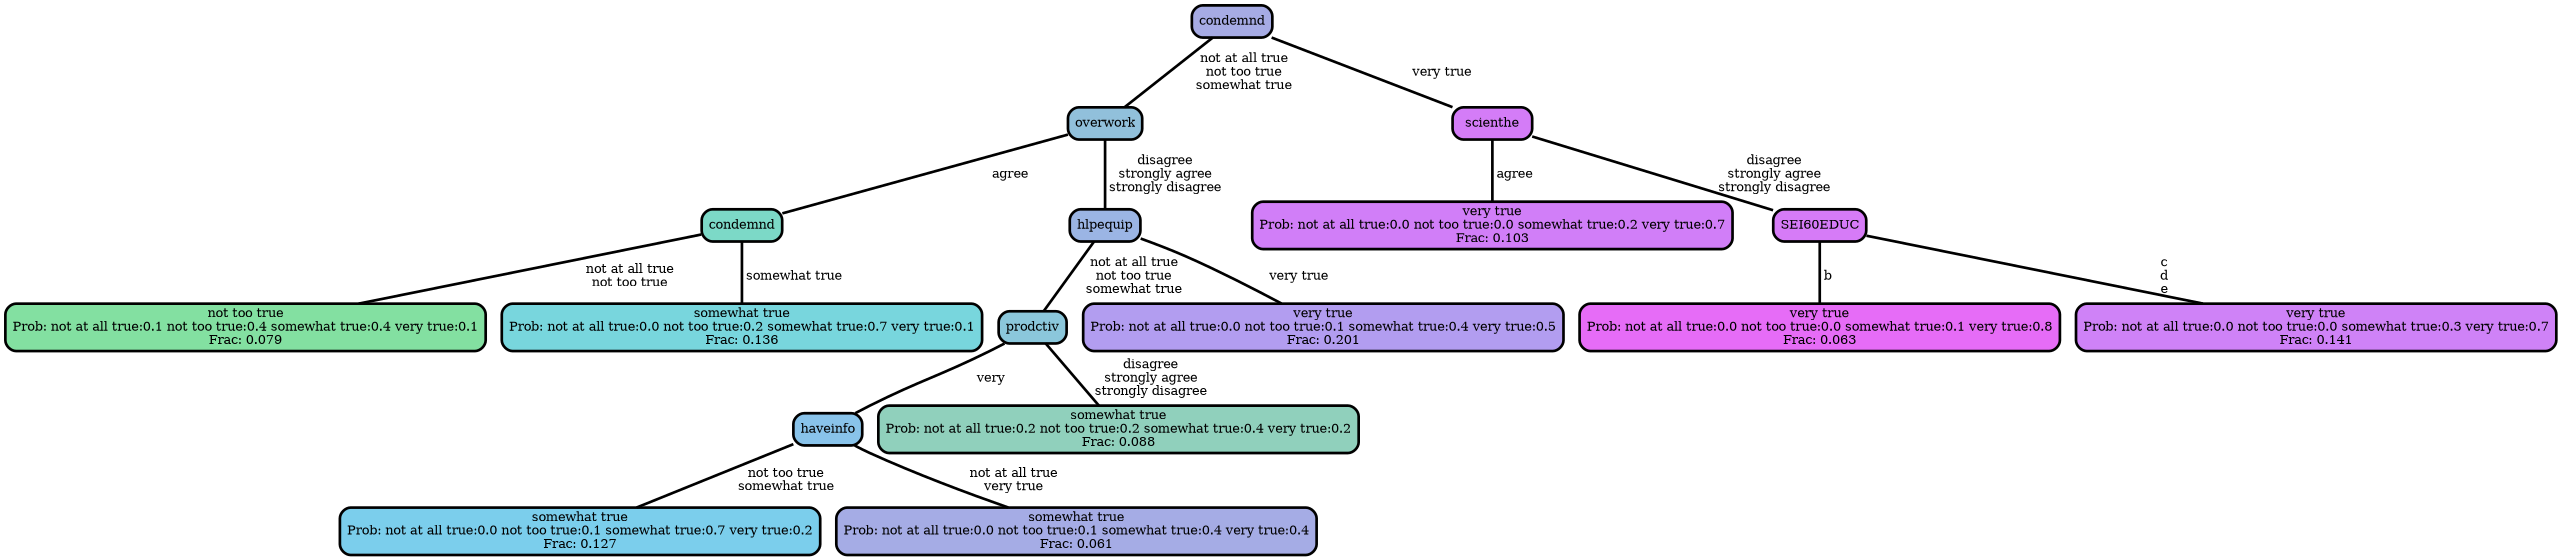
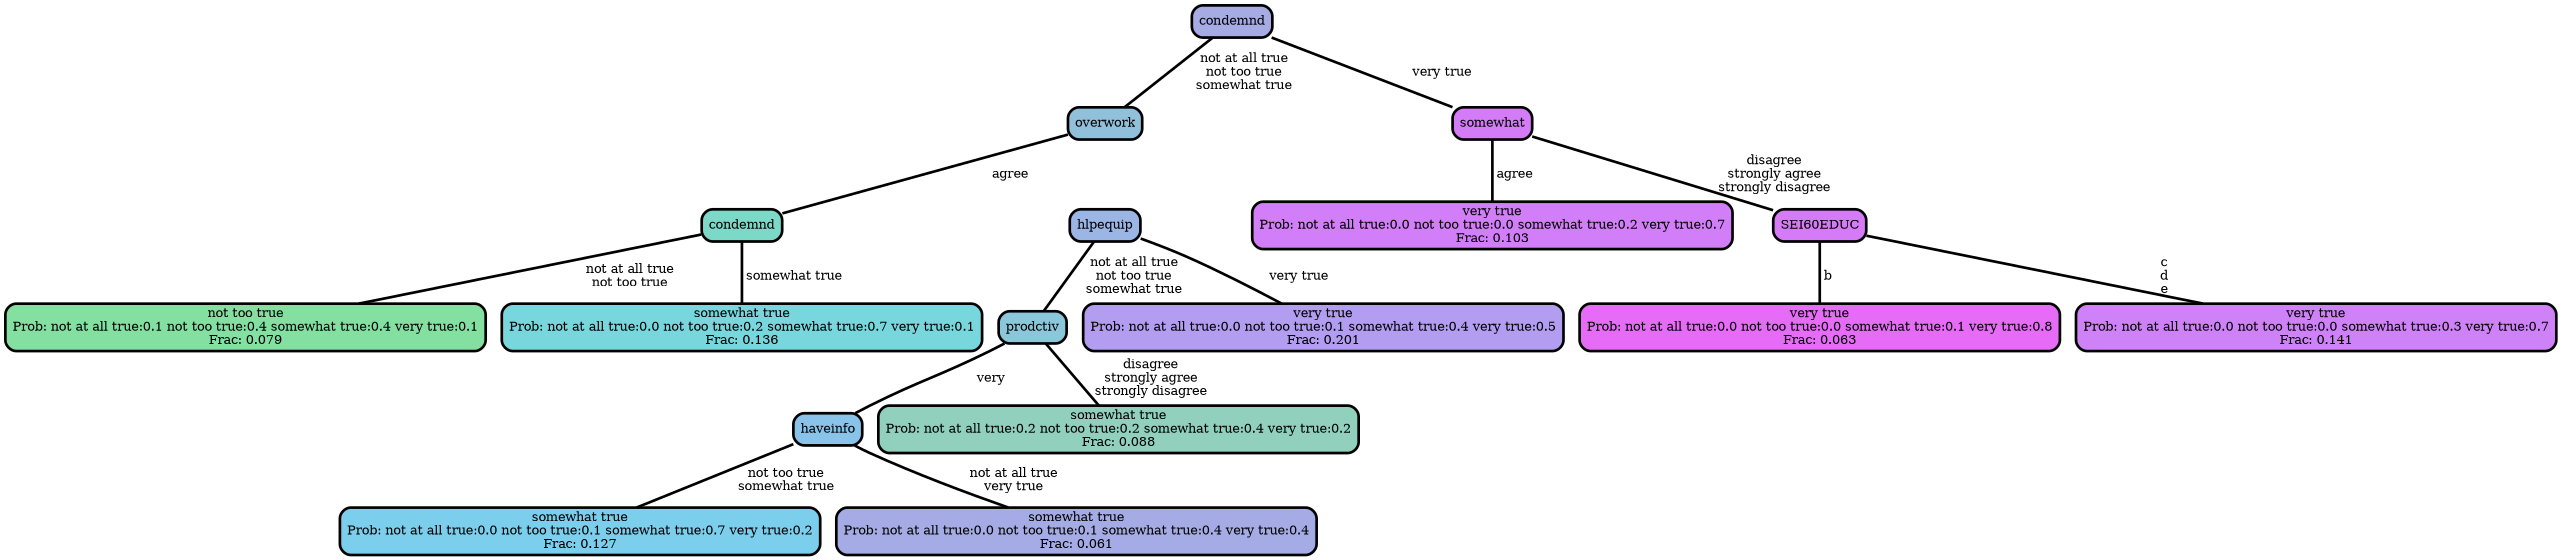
(1492, 123) -> (1492, 123)
(1105, 174) -> none
